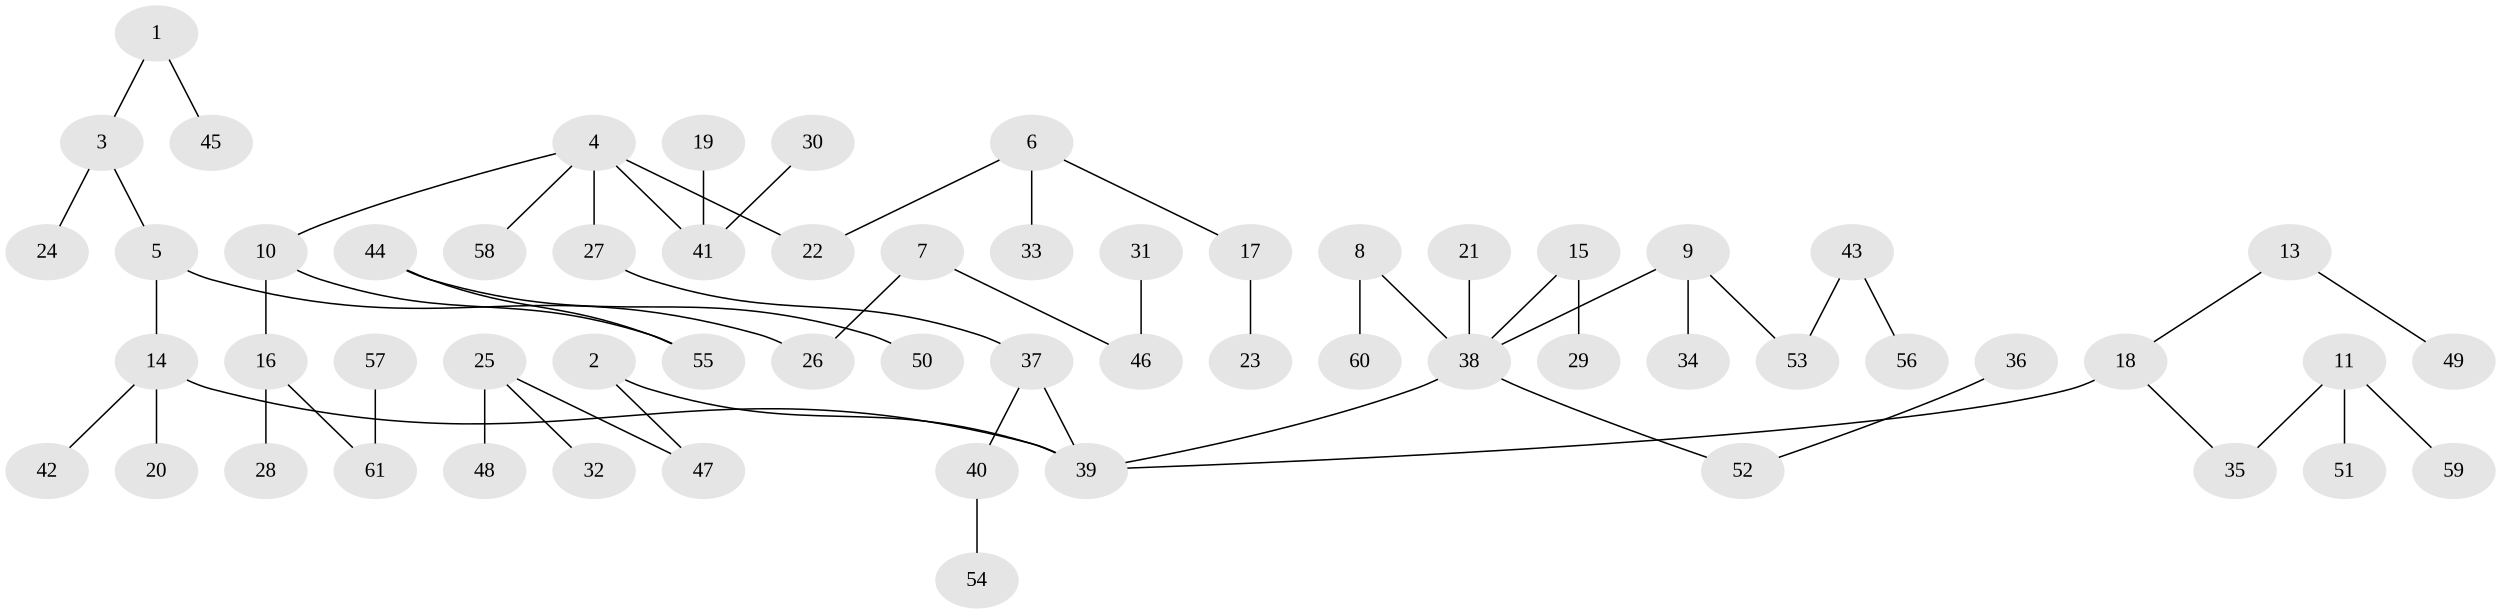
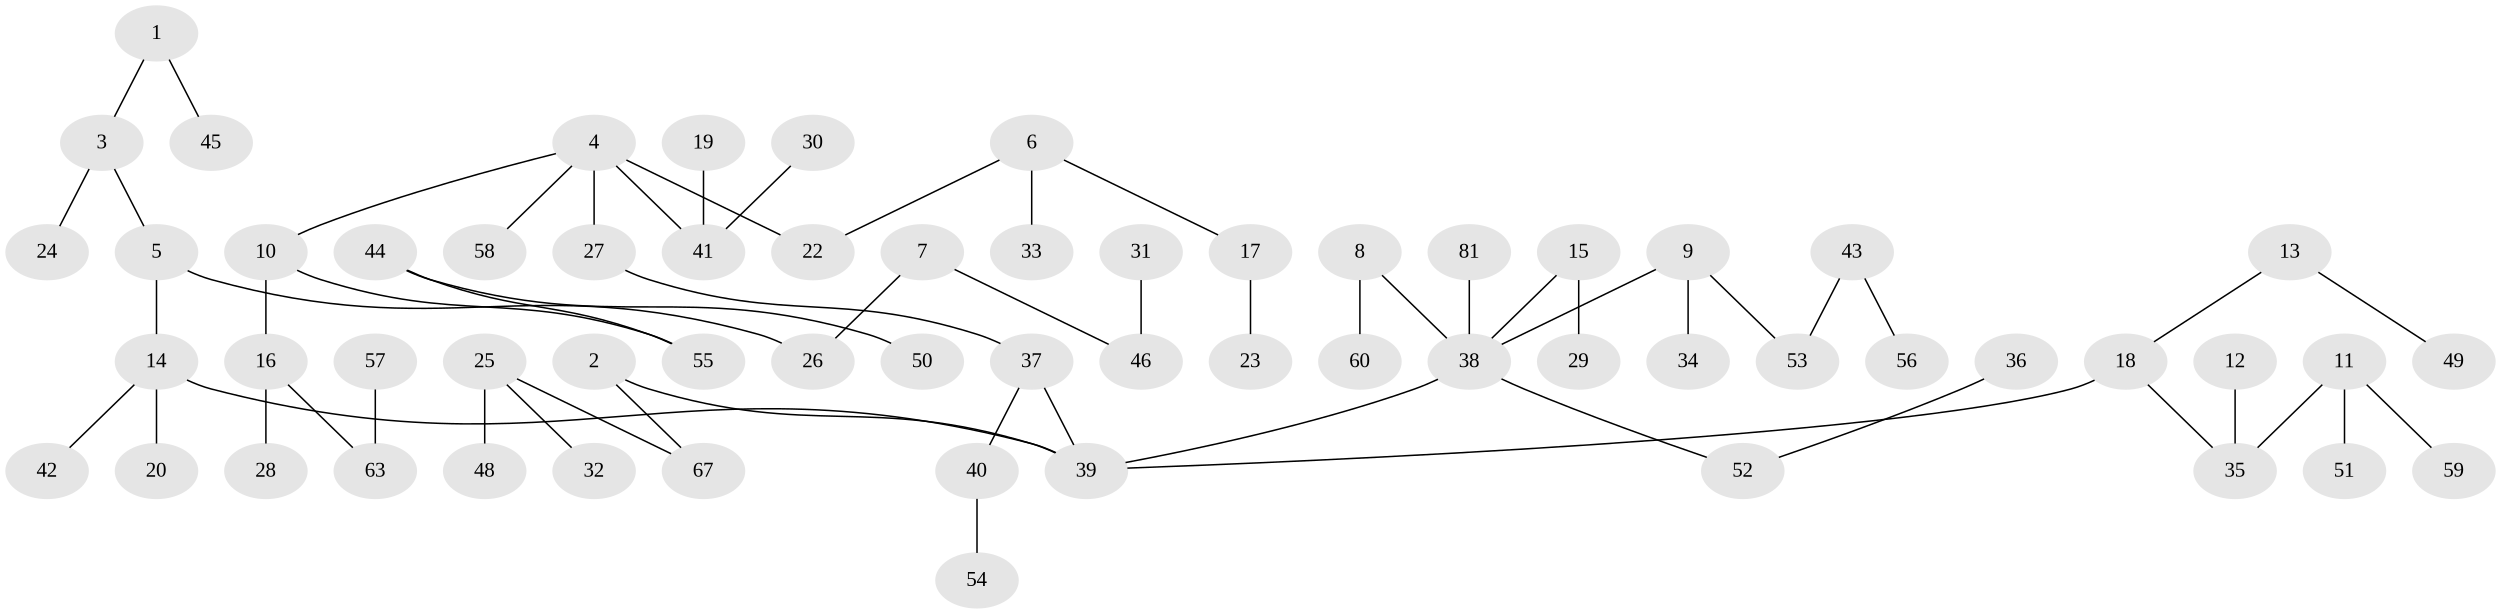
(1469, 252) -> (1469, 252)
none -> (2235, 362)
(375, 471) -> (375, 471)
(704, 471) -> (704, 471)
